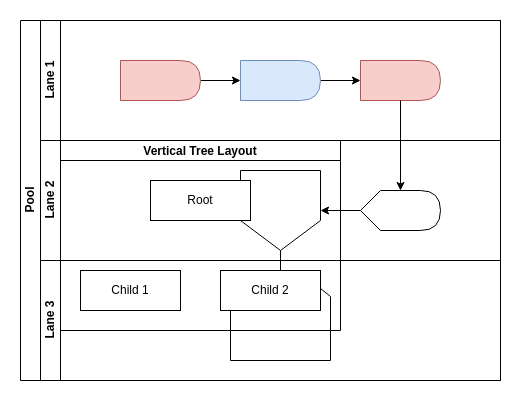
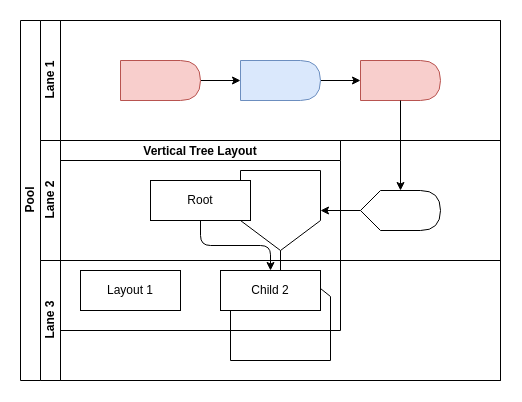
none -> (233, 246)
(131, 291) -> (131, 291)
